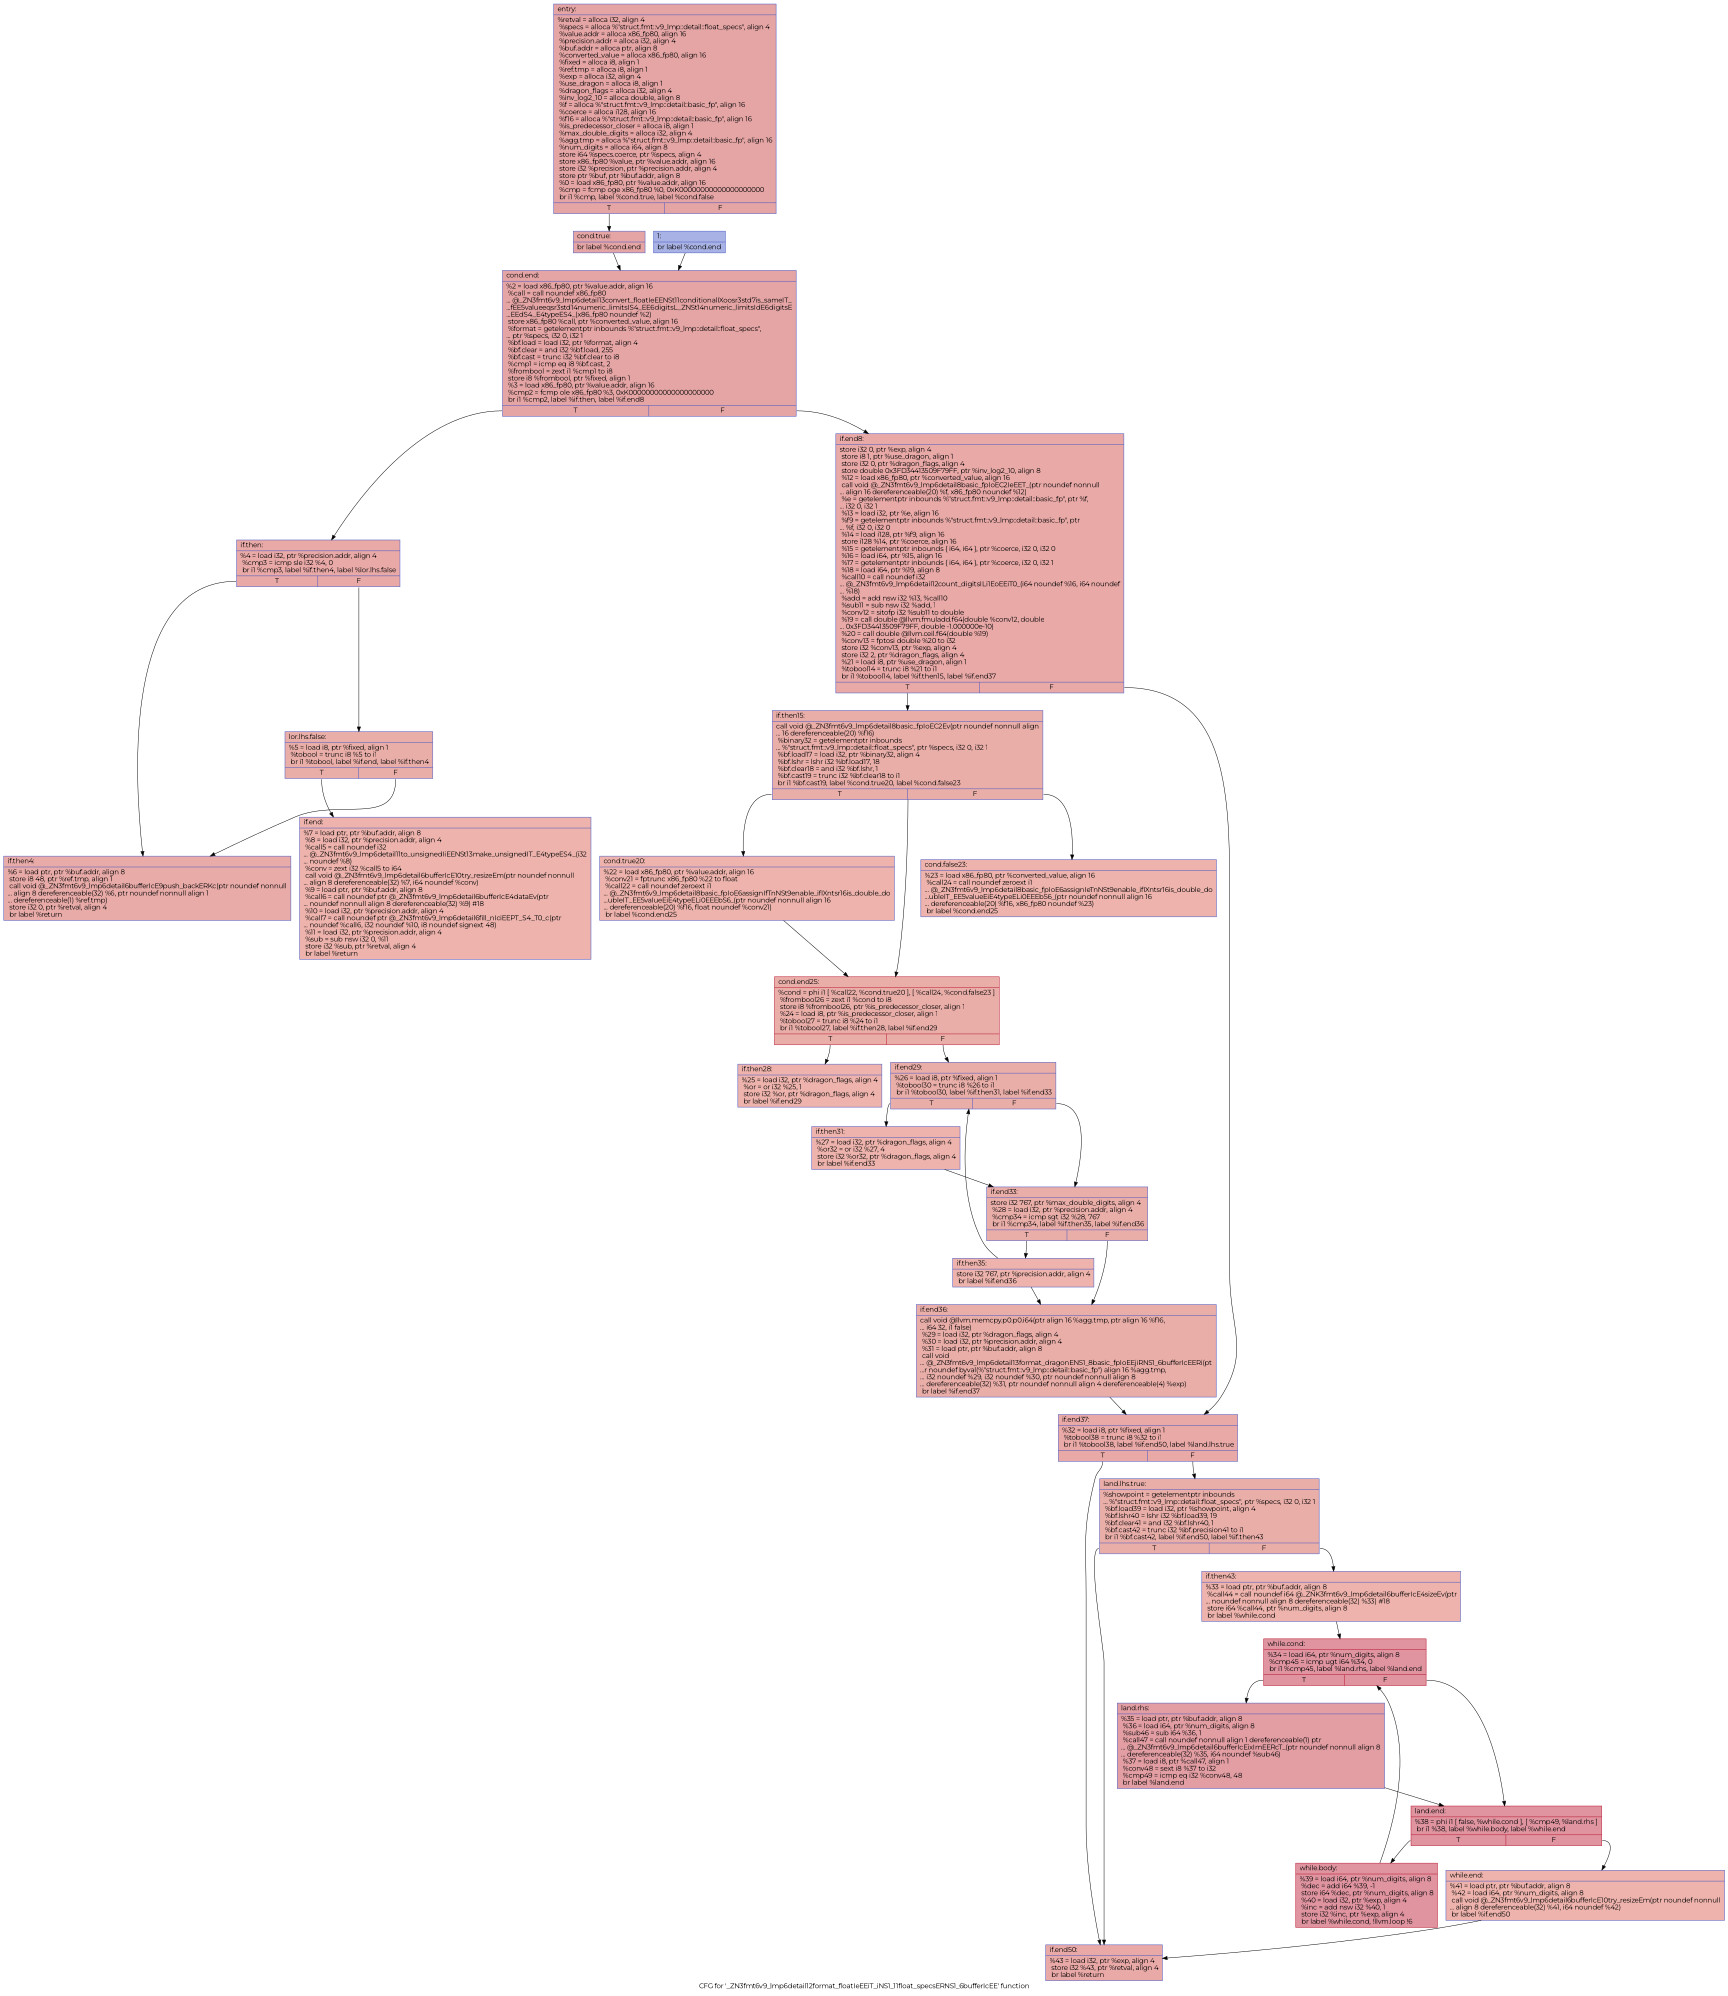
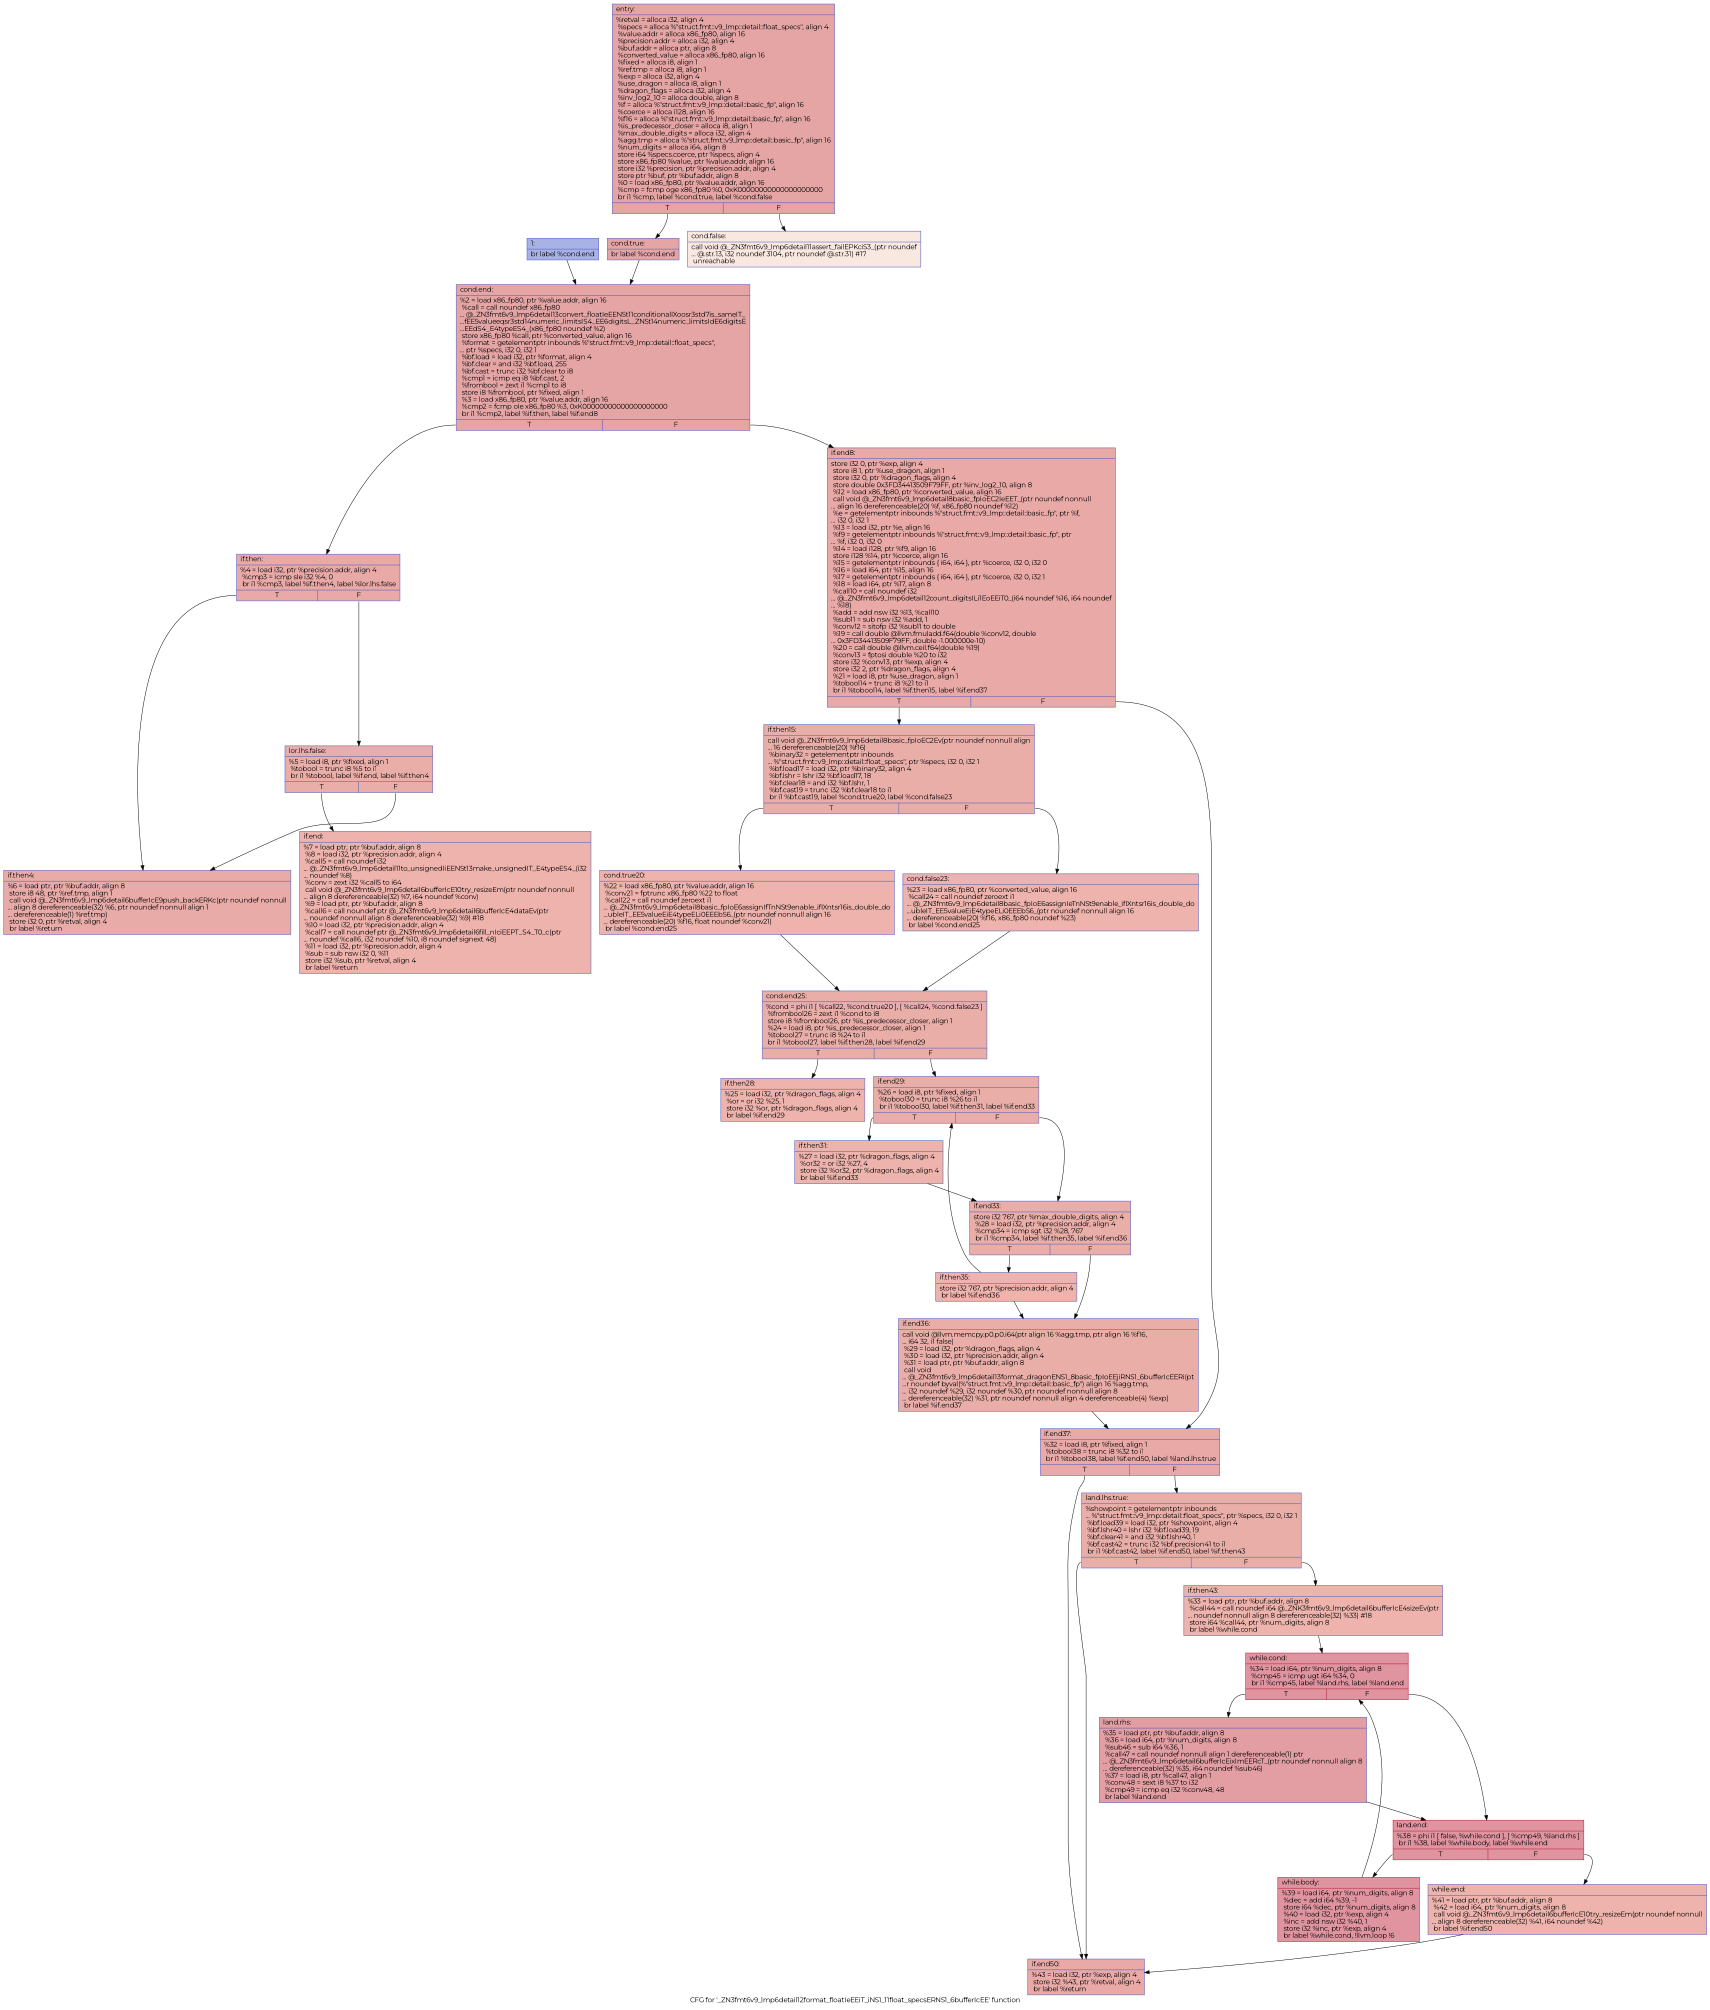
none -> (804, 249)
(890, 570) -> (881, 584)
(905, 886) -> (969, 960)
(887, 1011) -> (875, 1025)
